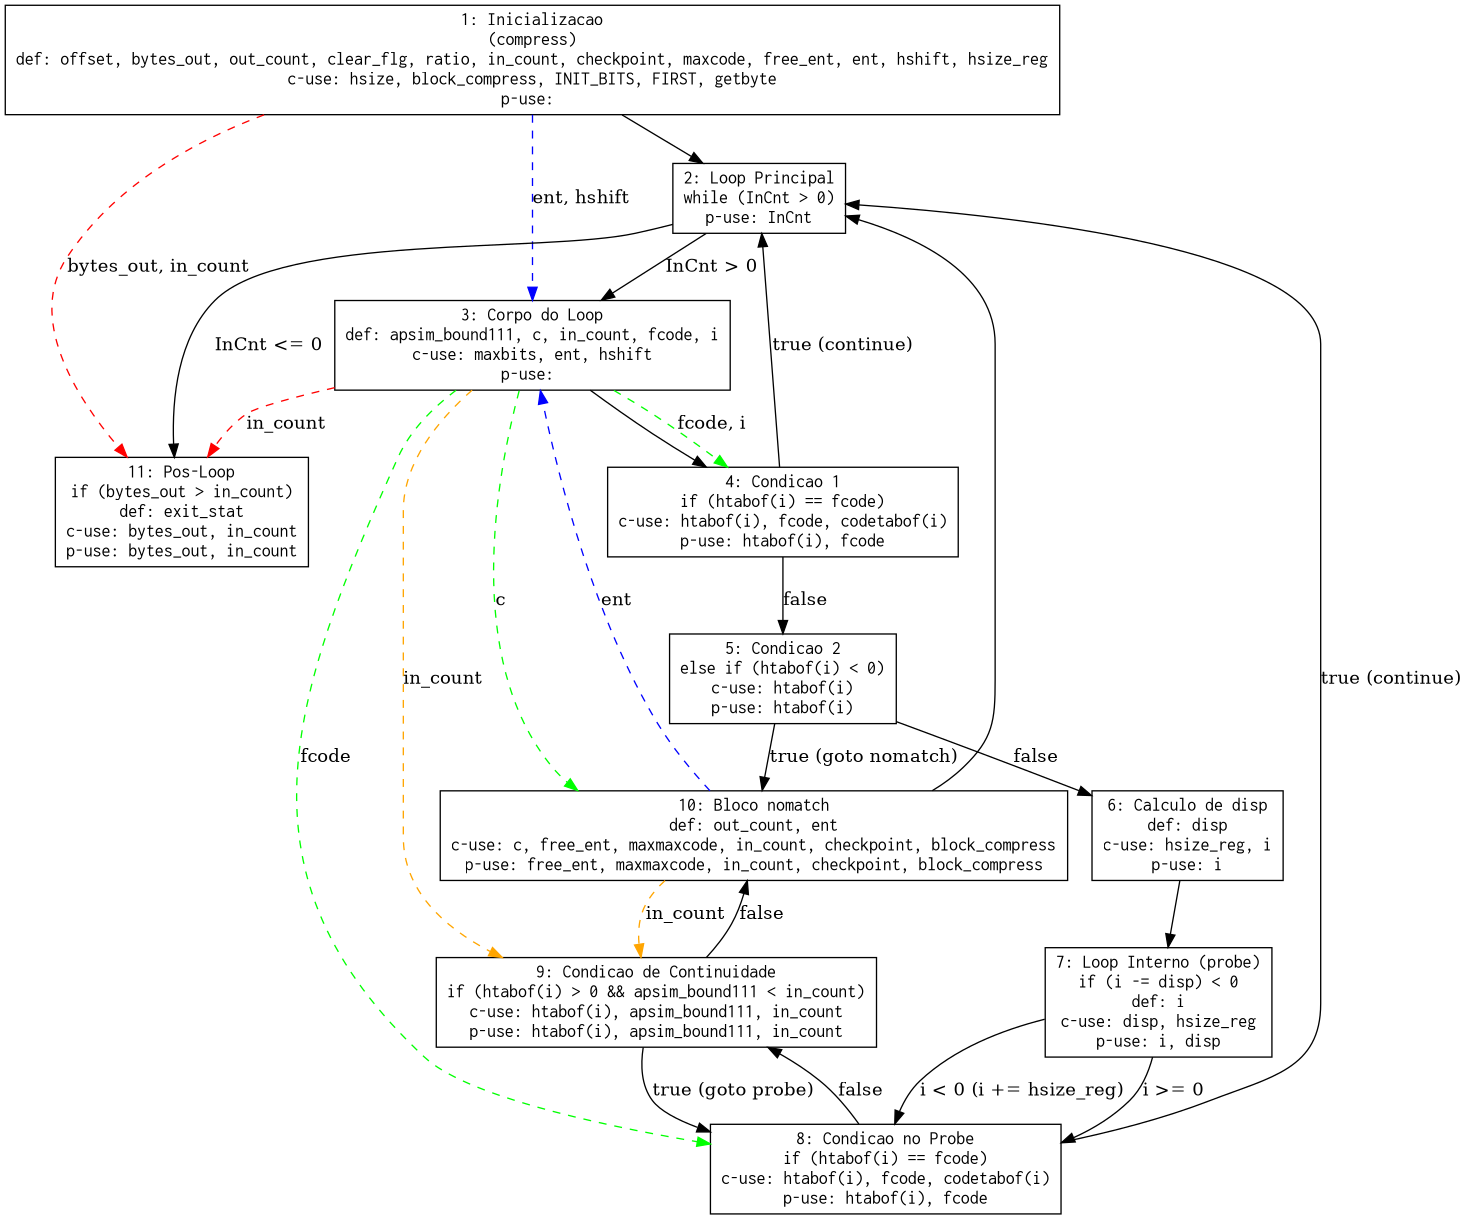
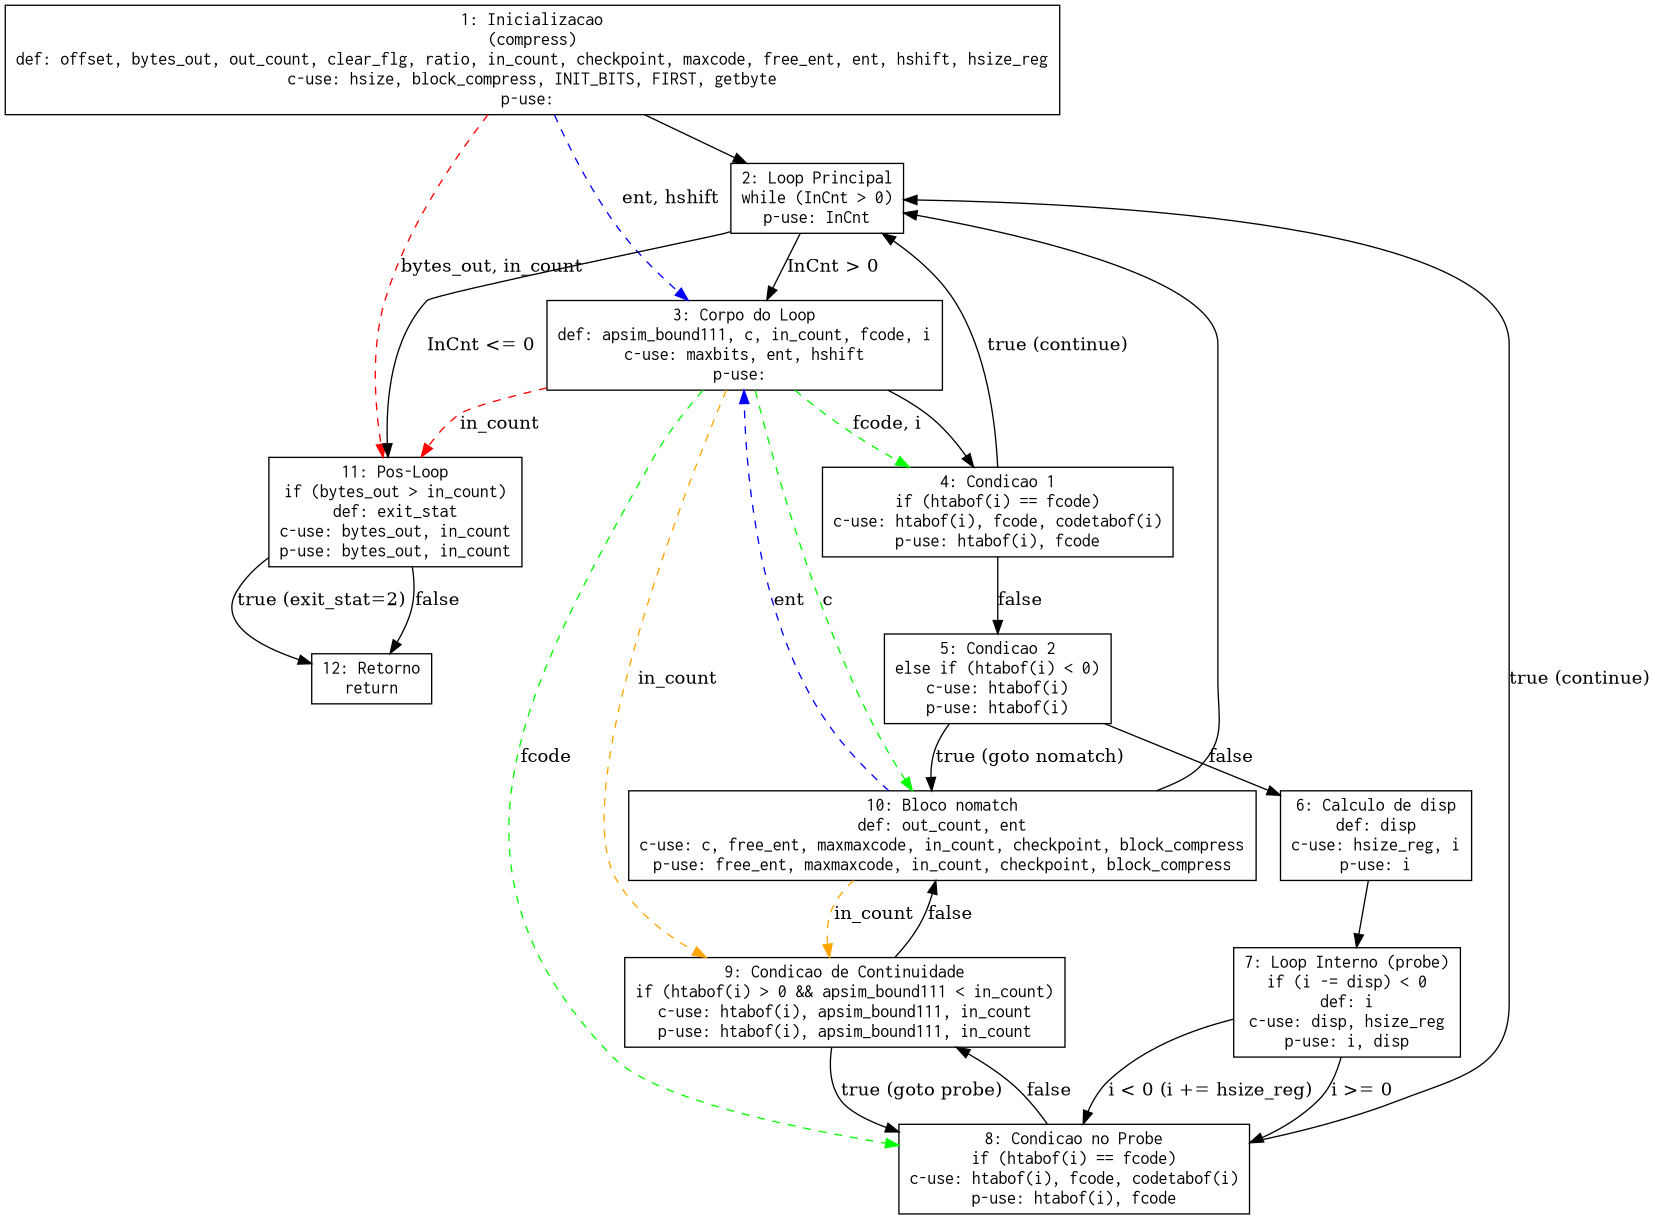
none -> (372, 679)
